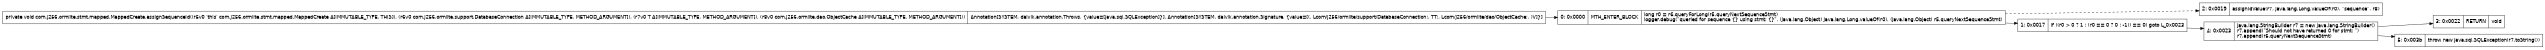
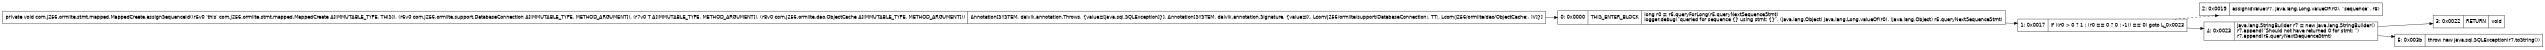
(2101, 12) -> (2195, 17)
(1615, 17) -> (1615, 17)
